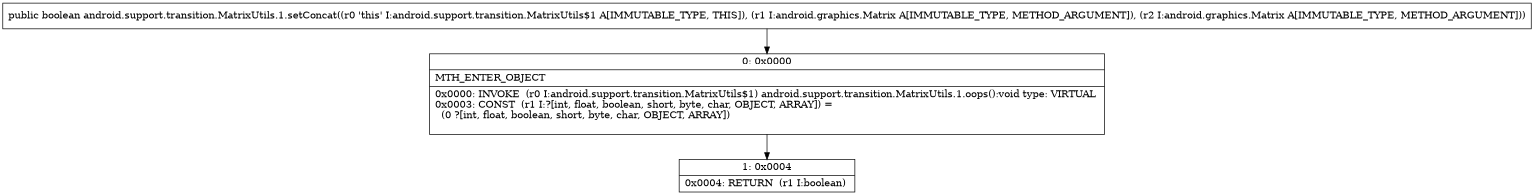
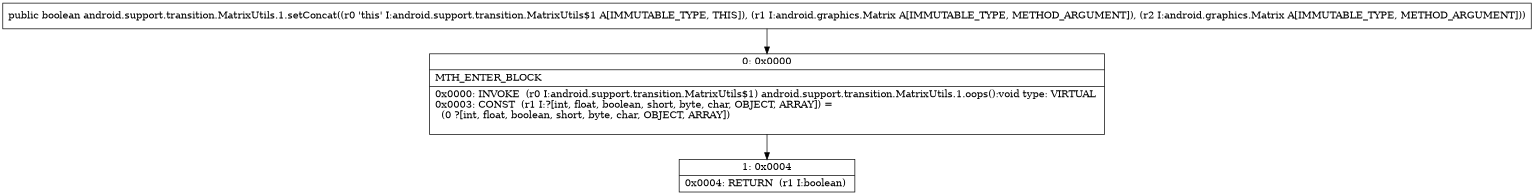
(490, 78) -> (489, 78)
